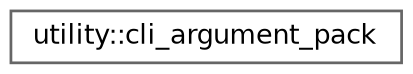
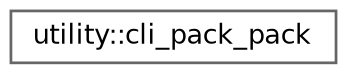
(206, 37) -> (173, 37)
